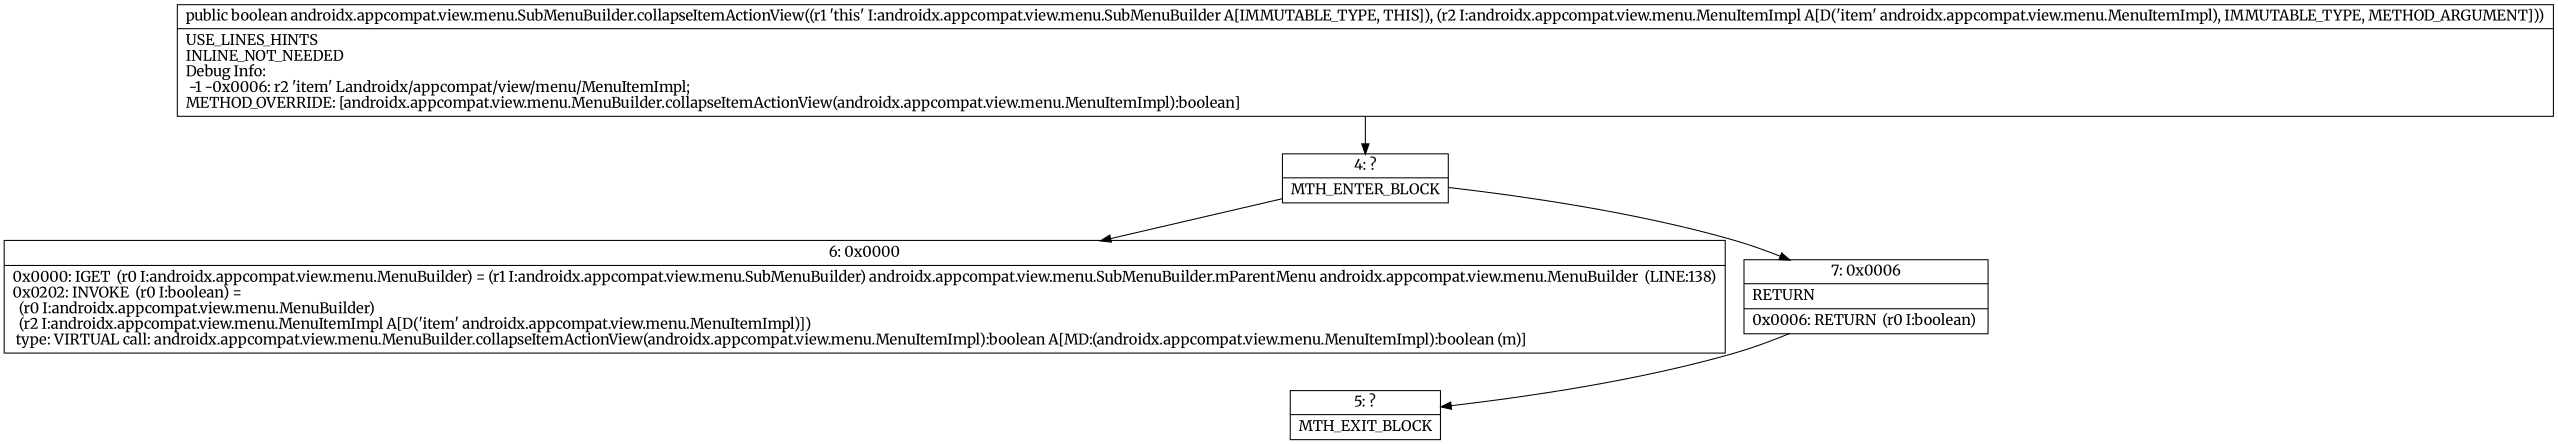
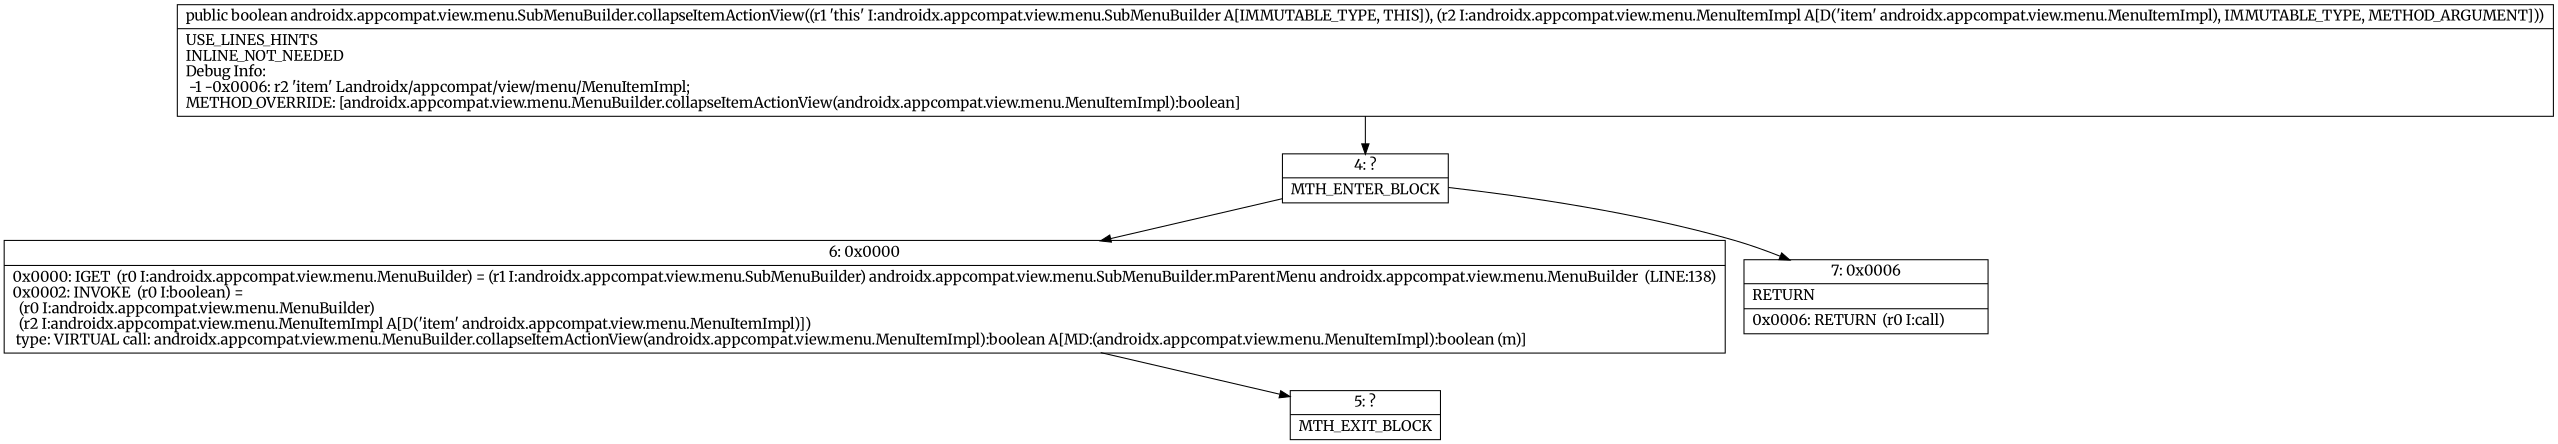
(129, 293) -> (130, 293)
(1866, 321) -> (1850, 321)
(1623, 380) -> (1190, 373)
